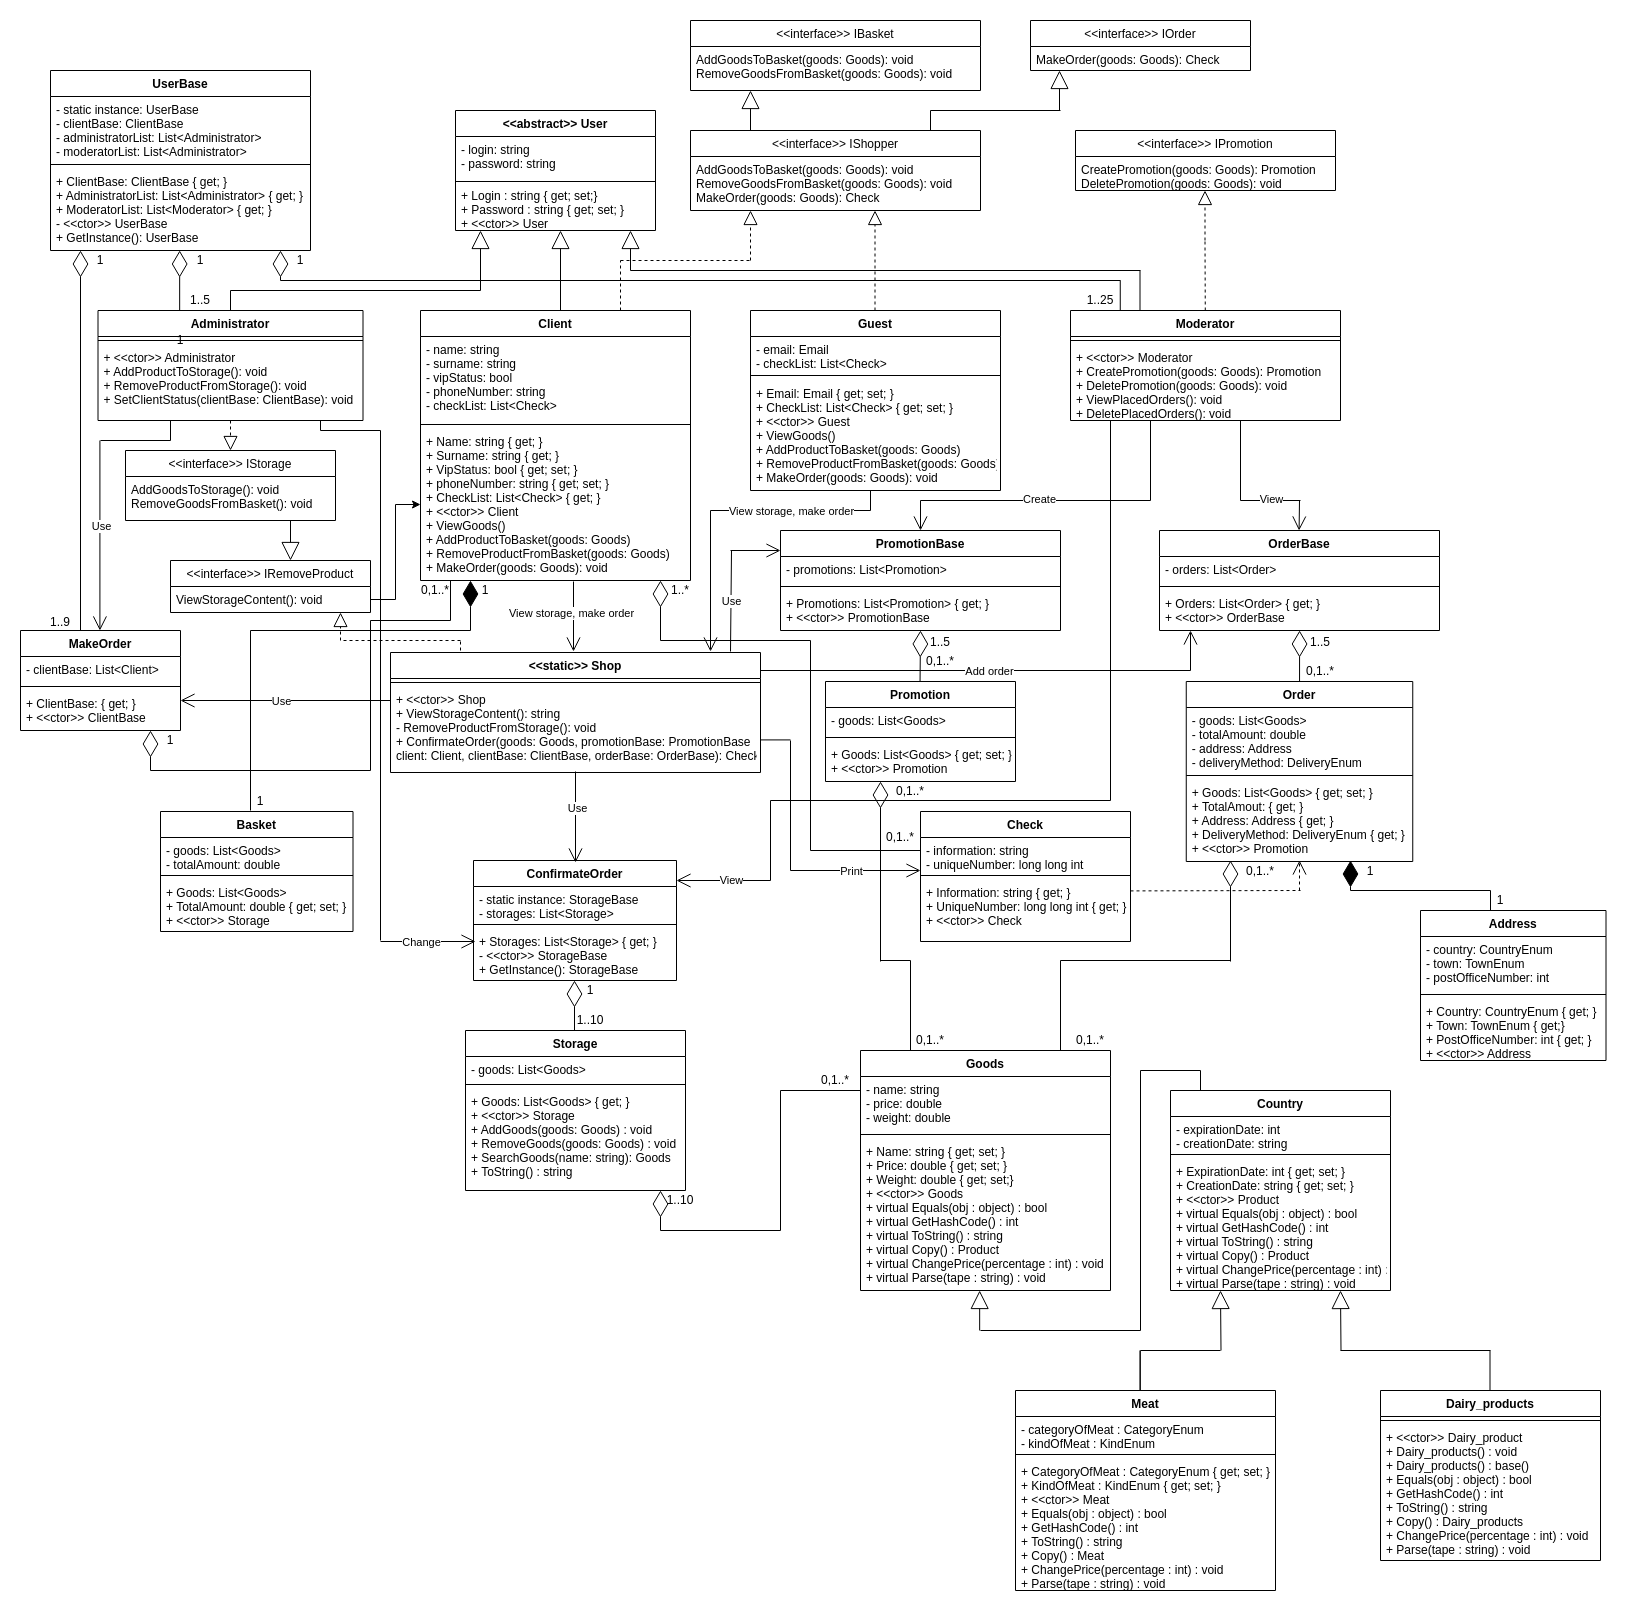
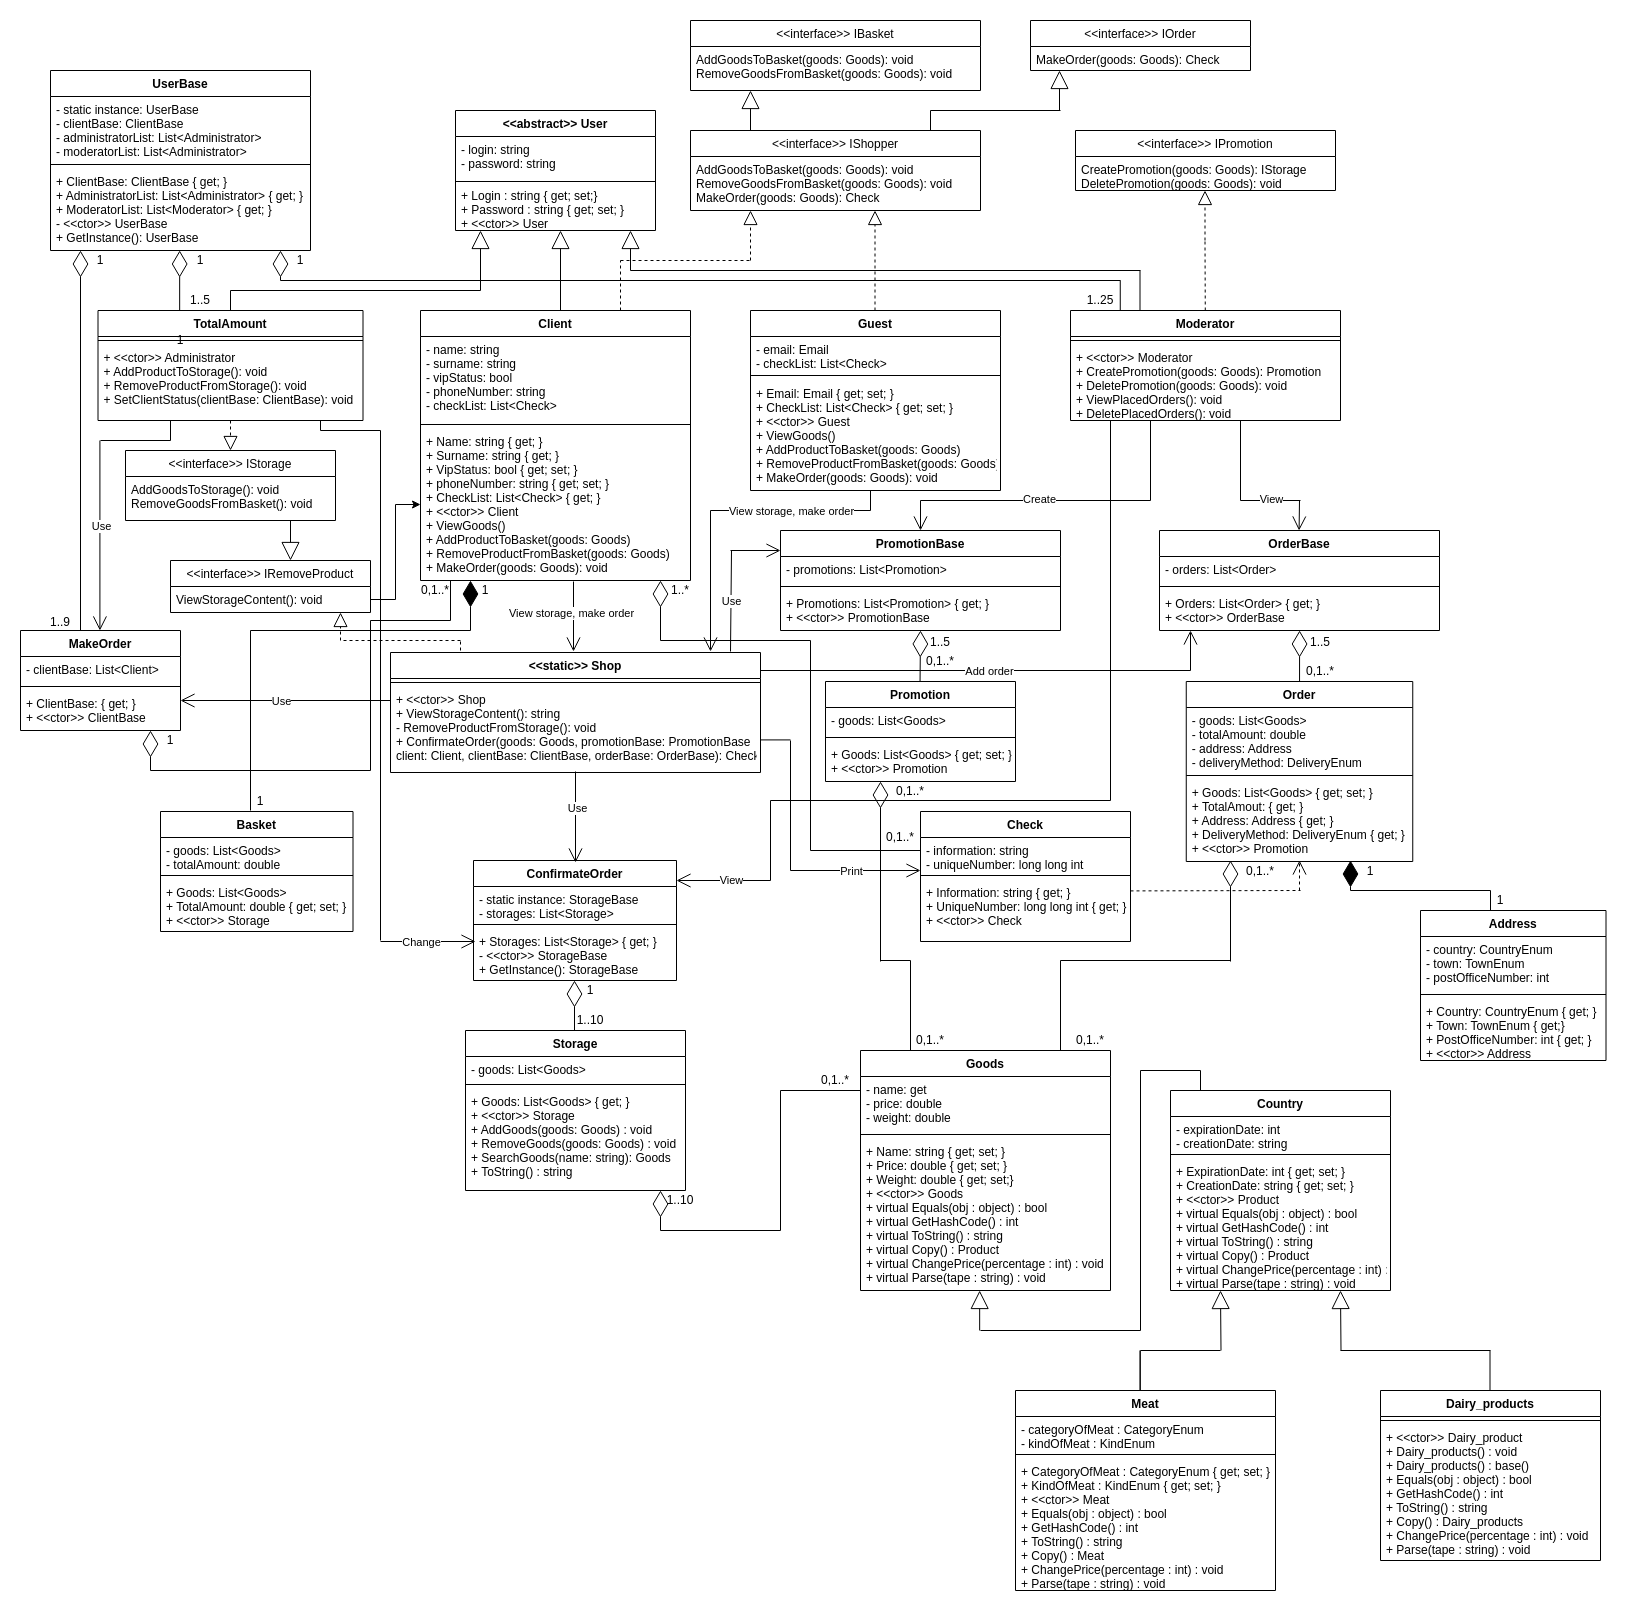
(1206, 170) -> (1204, 170)
(230, 324) -> (230, 324)
(907, 1090) -> (898, 1090)
